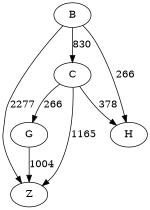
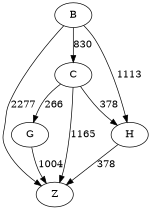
(125, 75) -> (129, 75)
none -> (95, 163)
